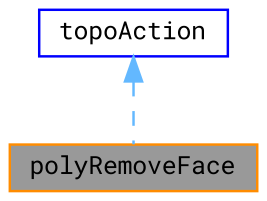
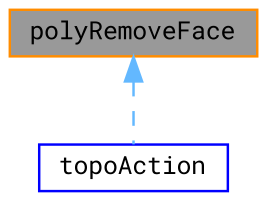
(134, 113) -> (134, 113)
